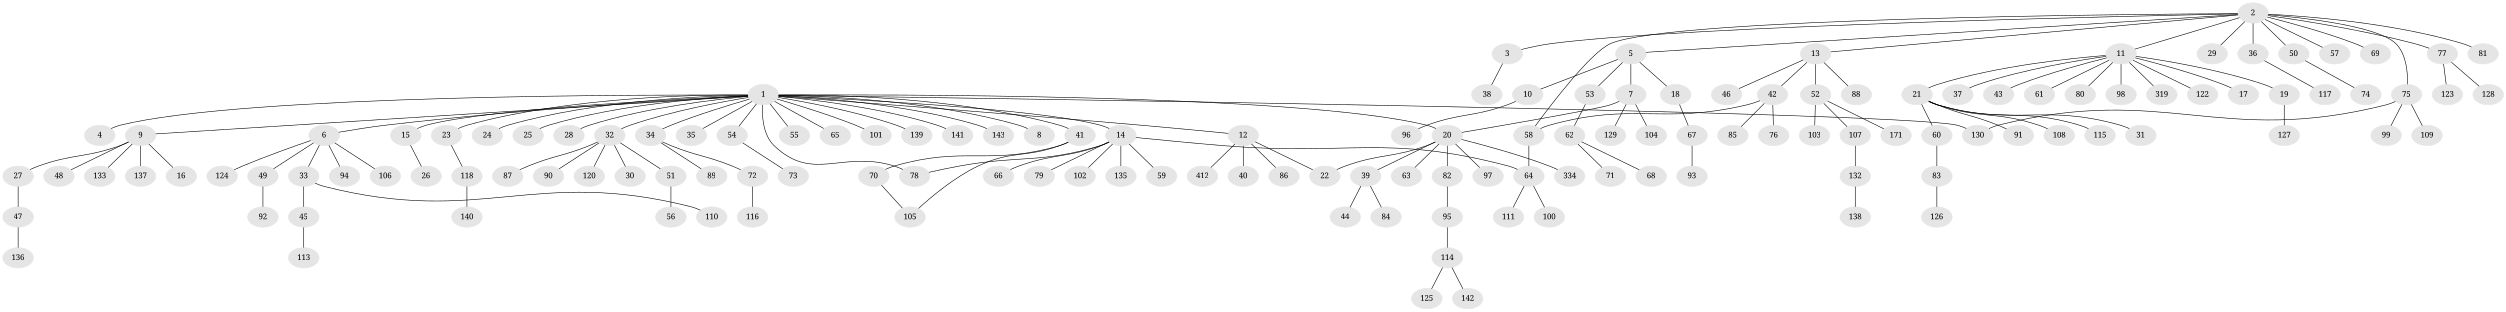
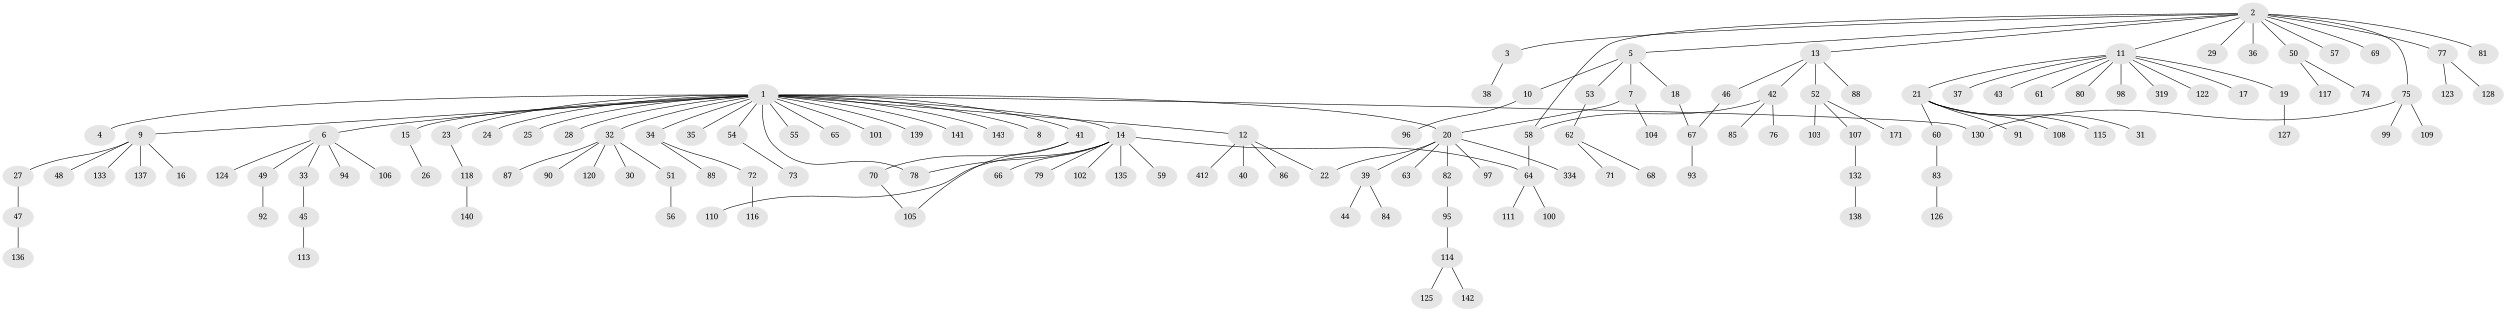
(2289, 74) -> (2309, 74)
none -> (1708, 117)
(1610, 135) -> none
(508, 197) -> (919, 190)
